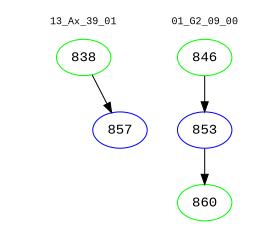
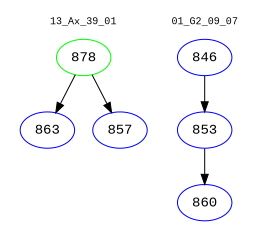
(205, 22) -> (205, 22)
(84, 57) -> (84, 57)
(205, 57) -> (205, 57)
none -> (47, 130)
(205, 203) -> (205, 203)
